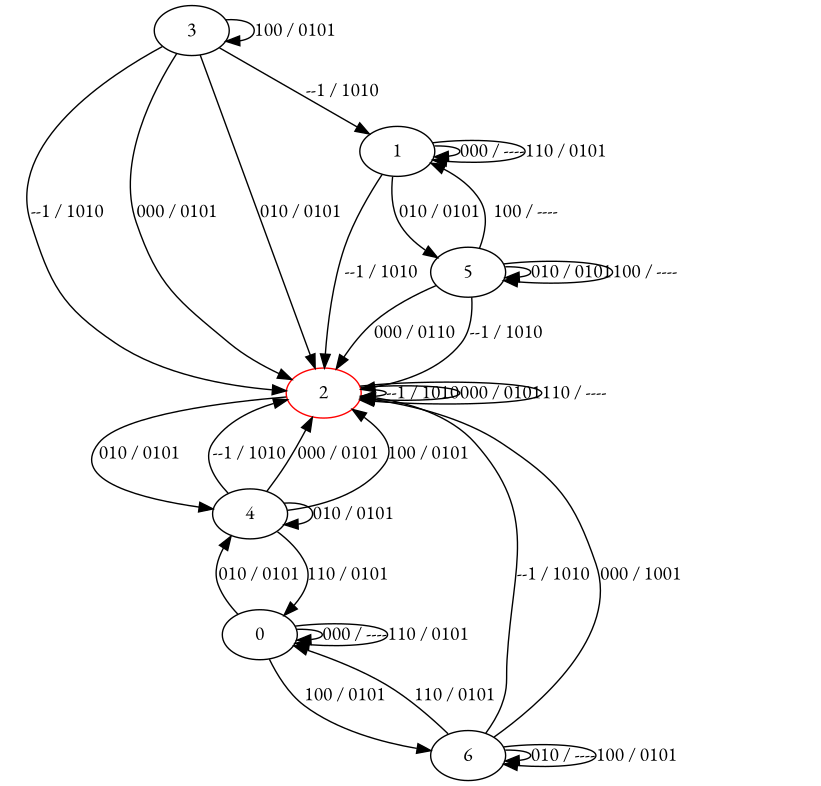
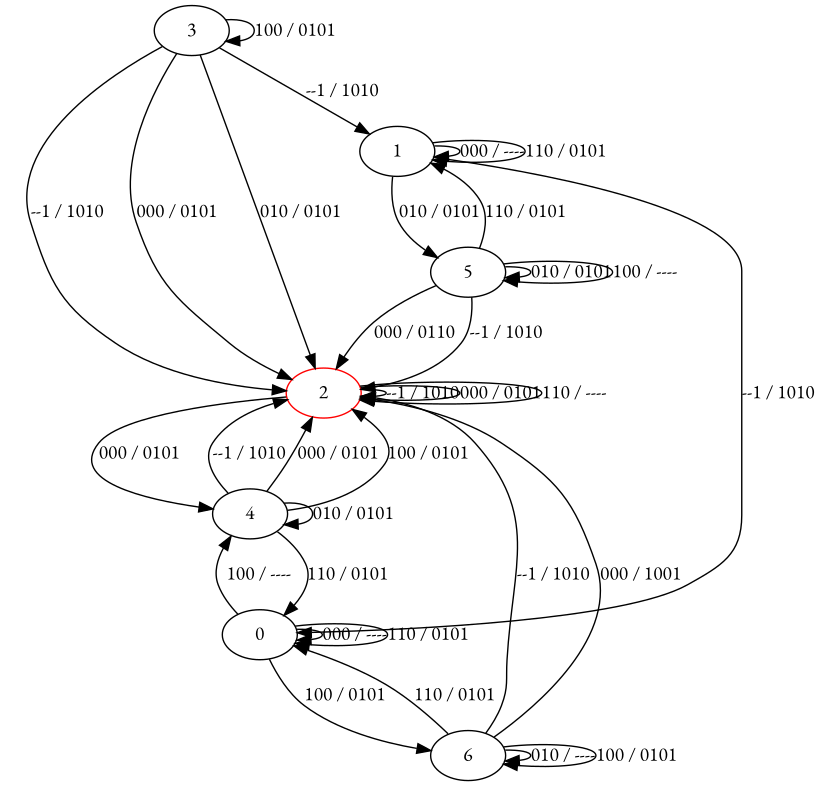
(526, 212) -> (526, 212)
(341, 260) -> (742, 460)
(140, 453) -> (140, 453)
(259, 574) -> (259, 574)
